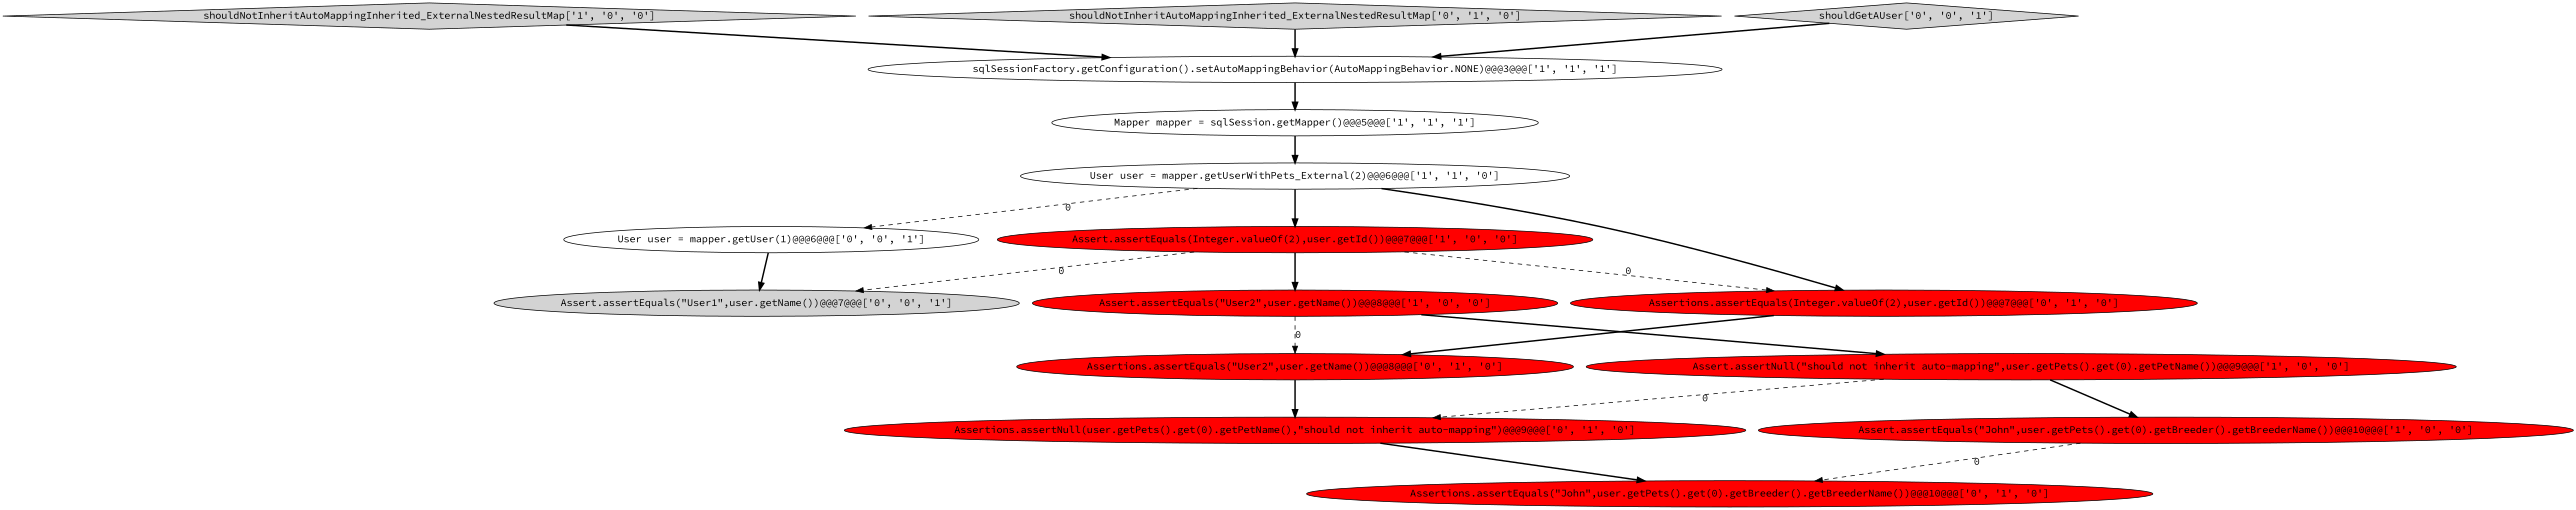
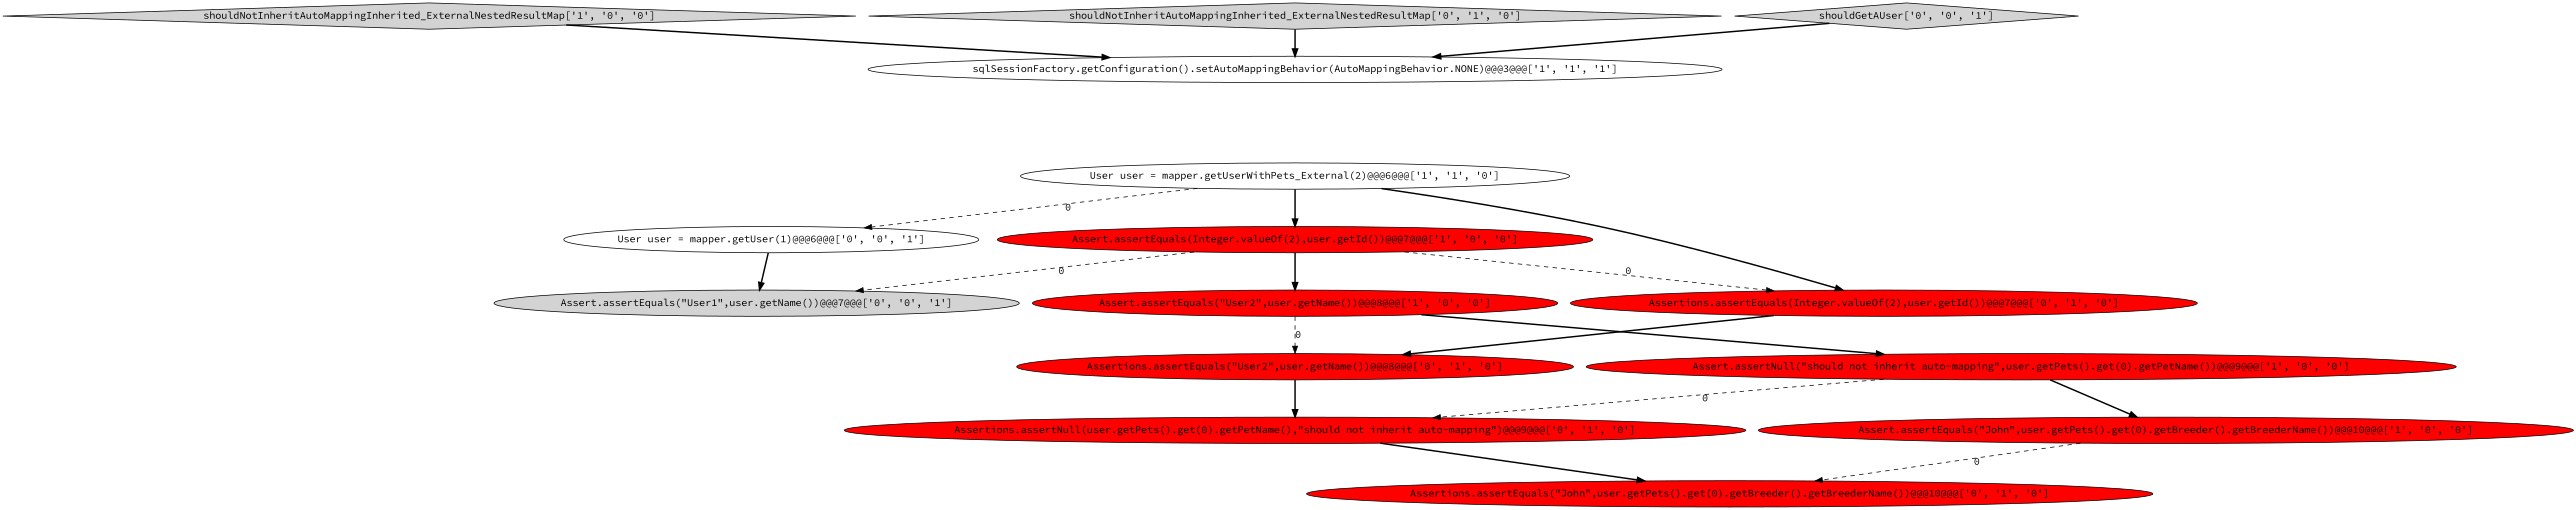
(1295, 123) -> none
